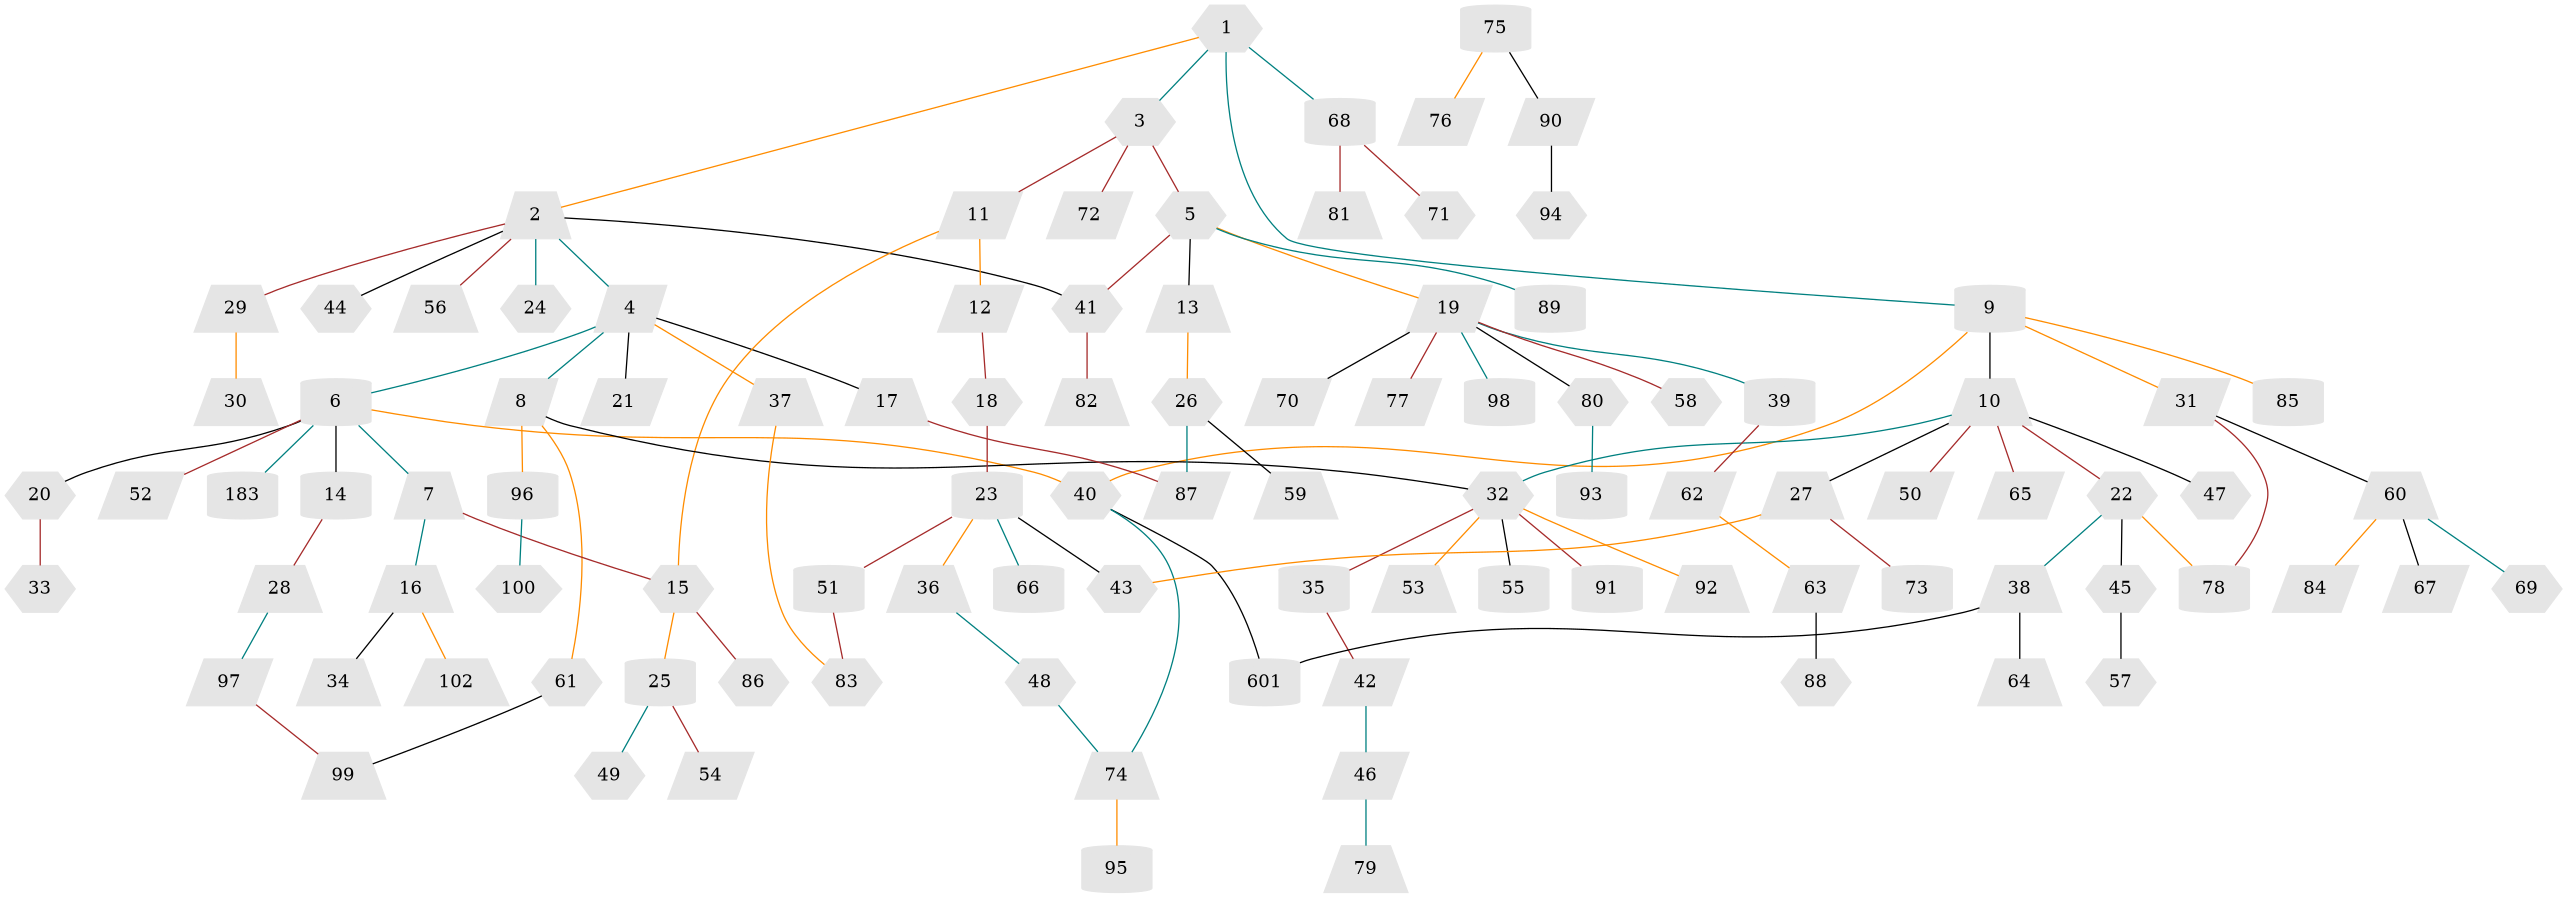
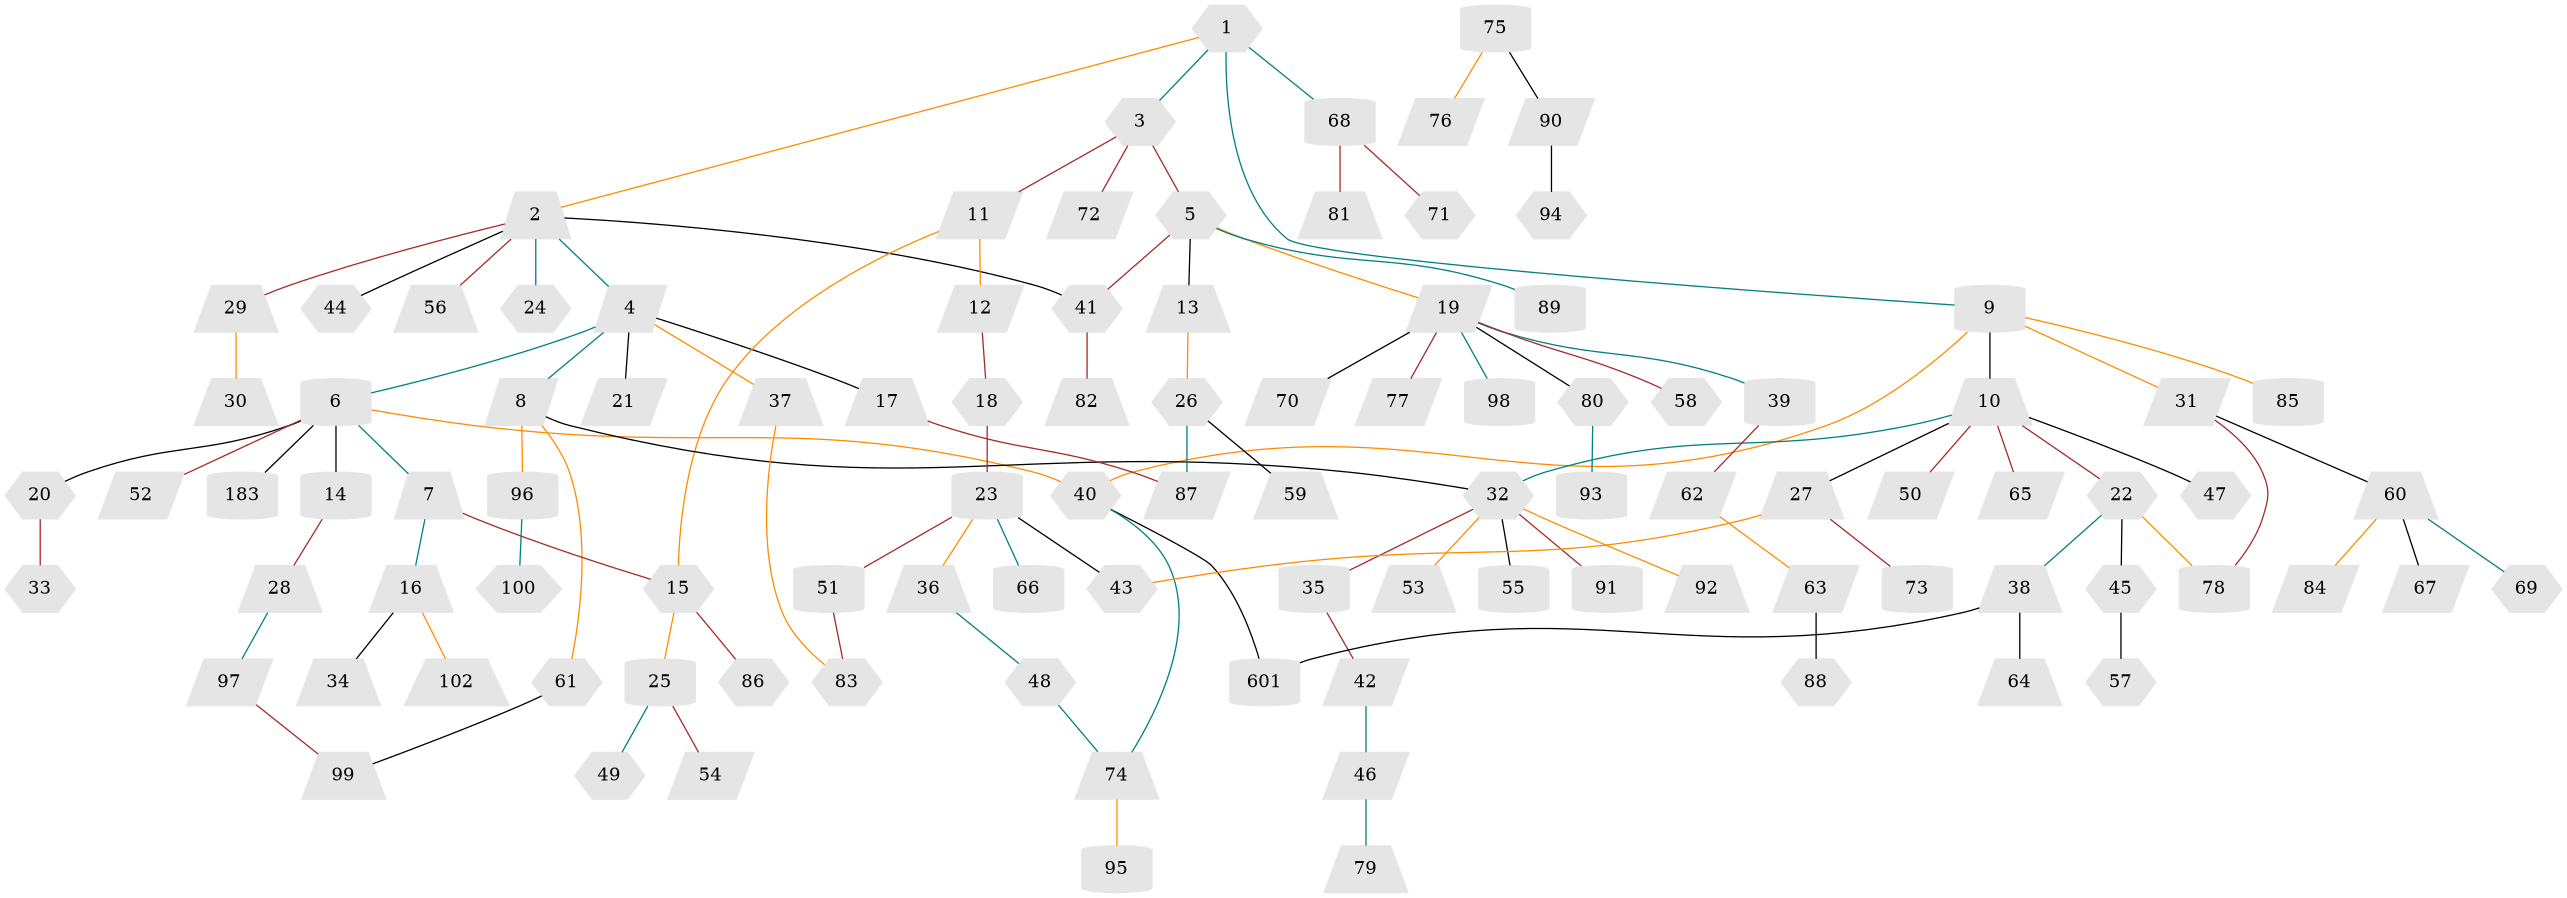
(289, 449) -> (289, 449)
